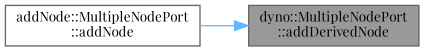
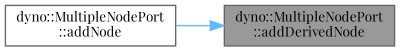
(103, 26) -> (91, 26)
